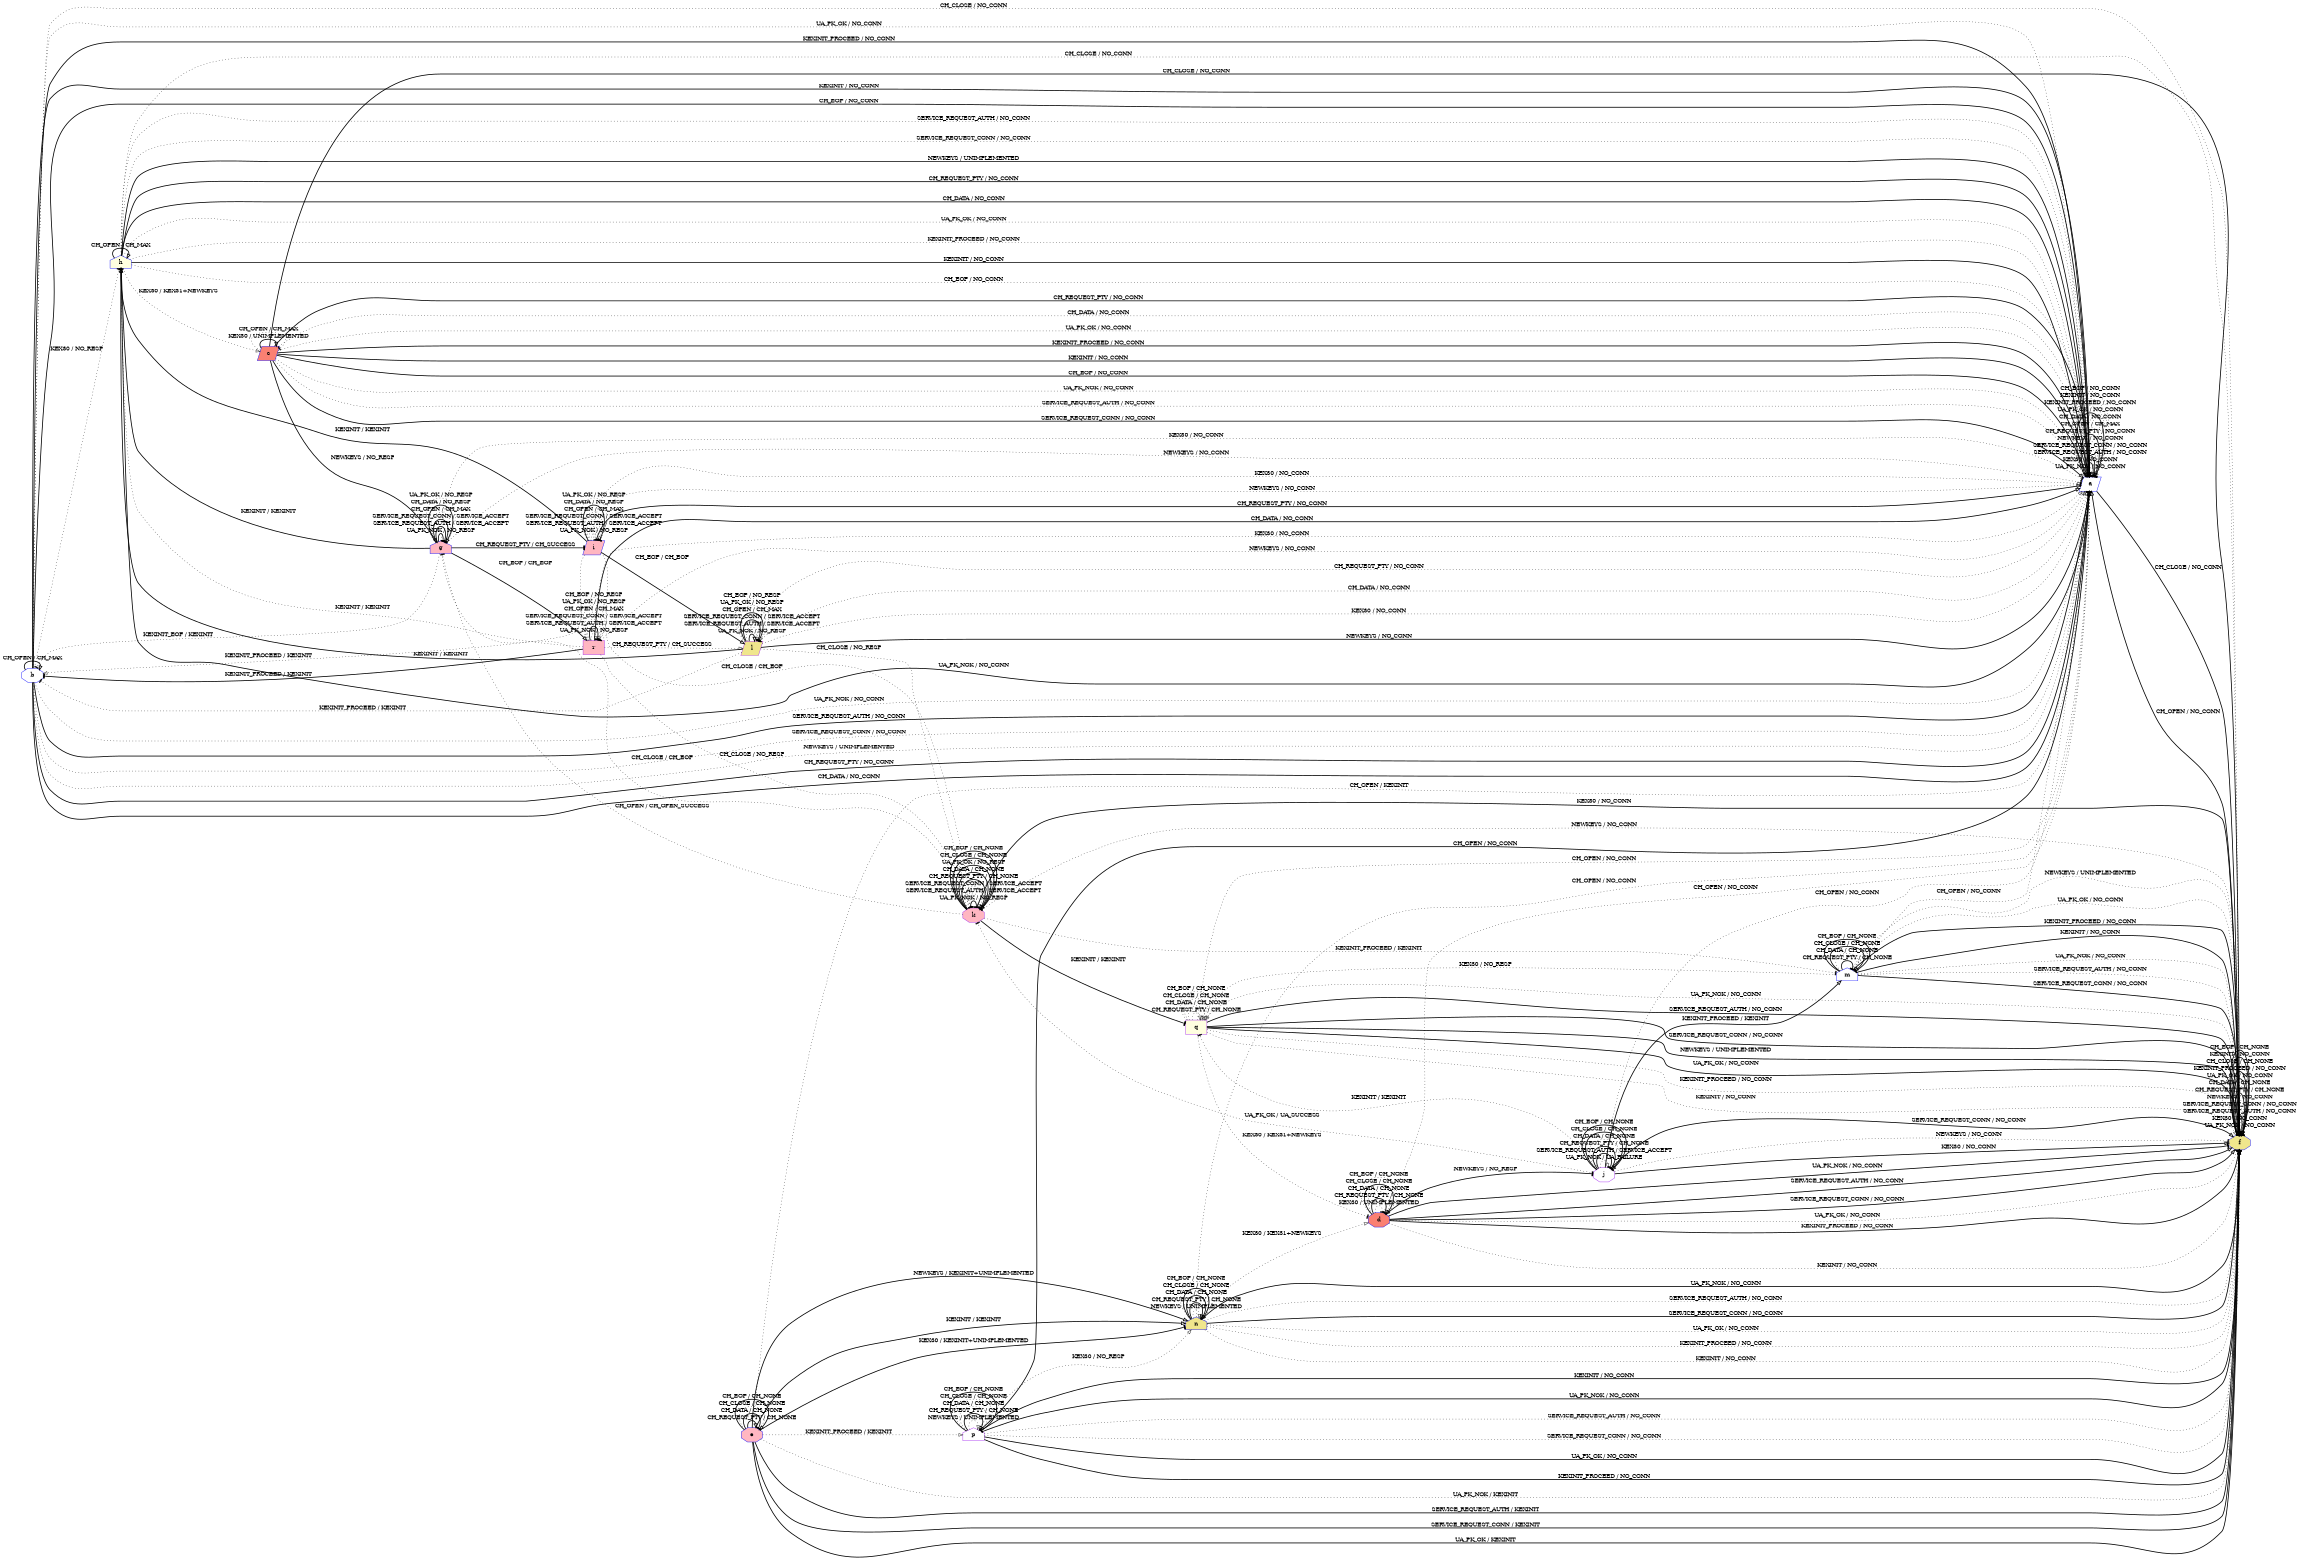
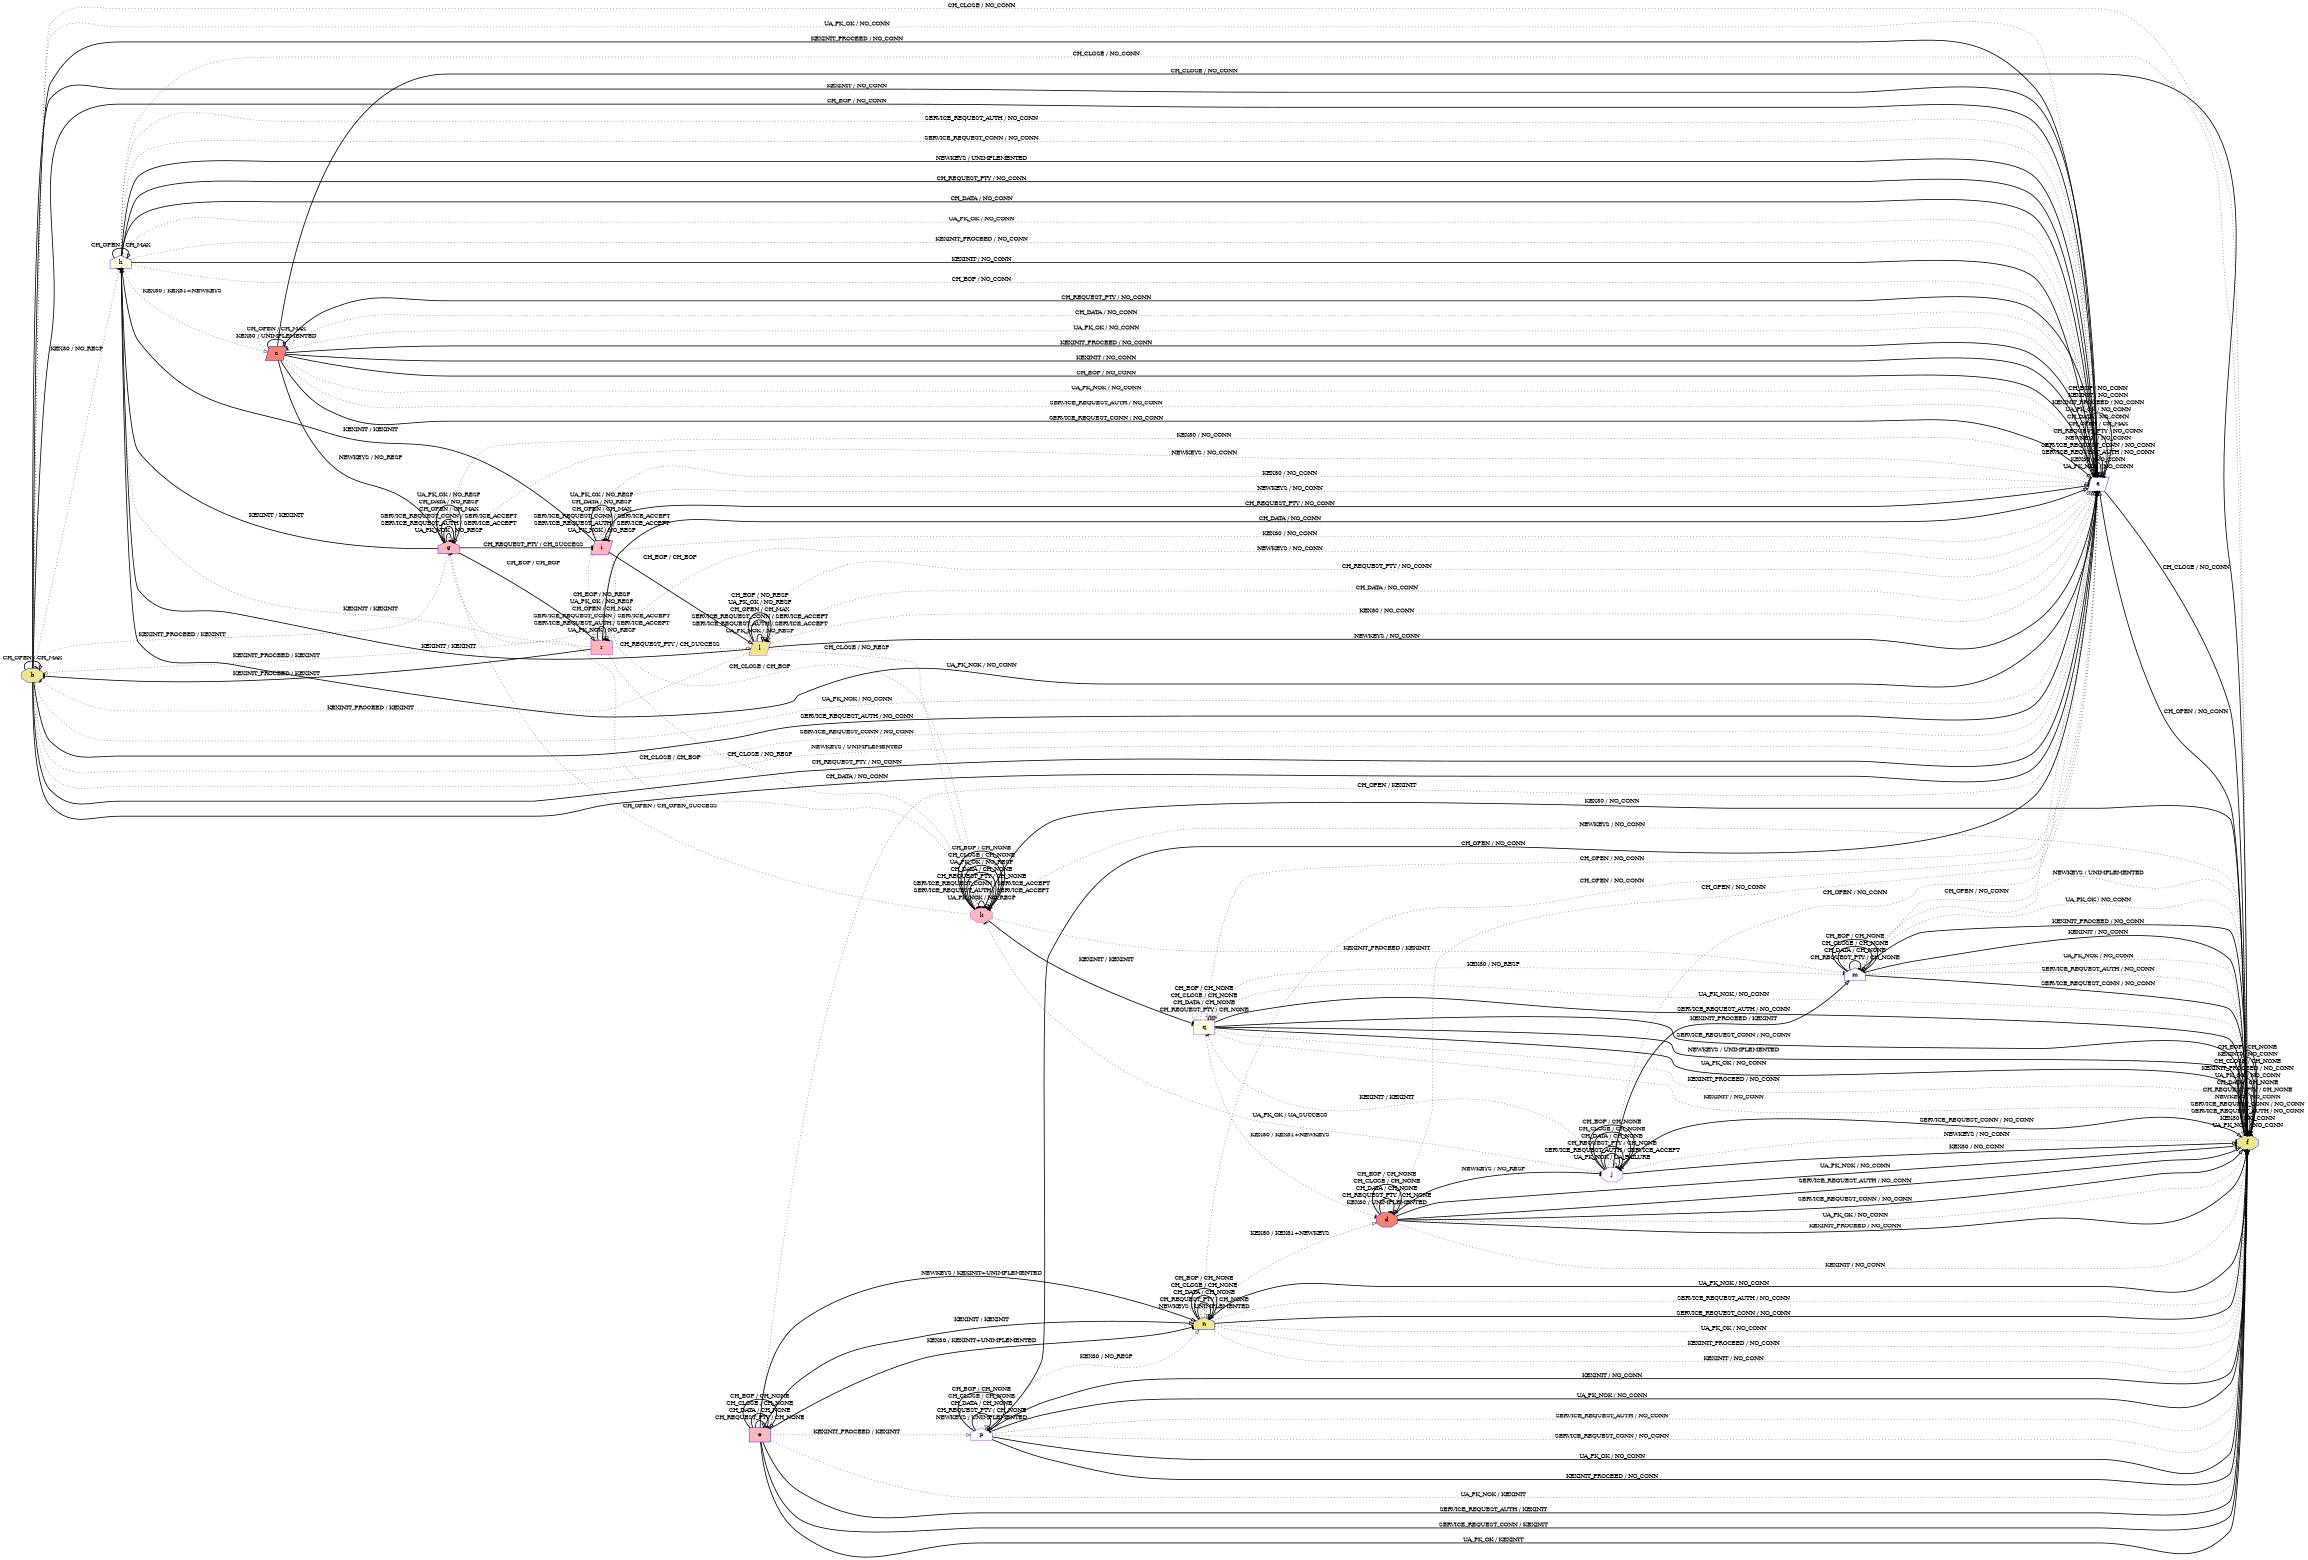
(178, 635) -> (182, 635)
(32, 675) -> (32, 675)
(752, 1435) -> (760, 1435)
